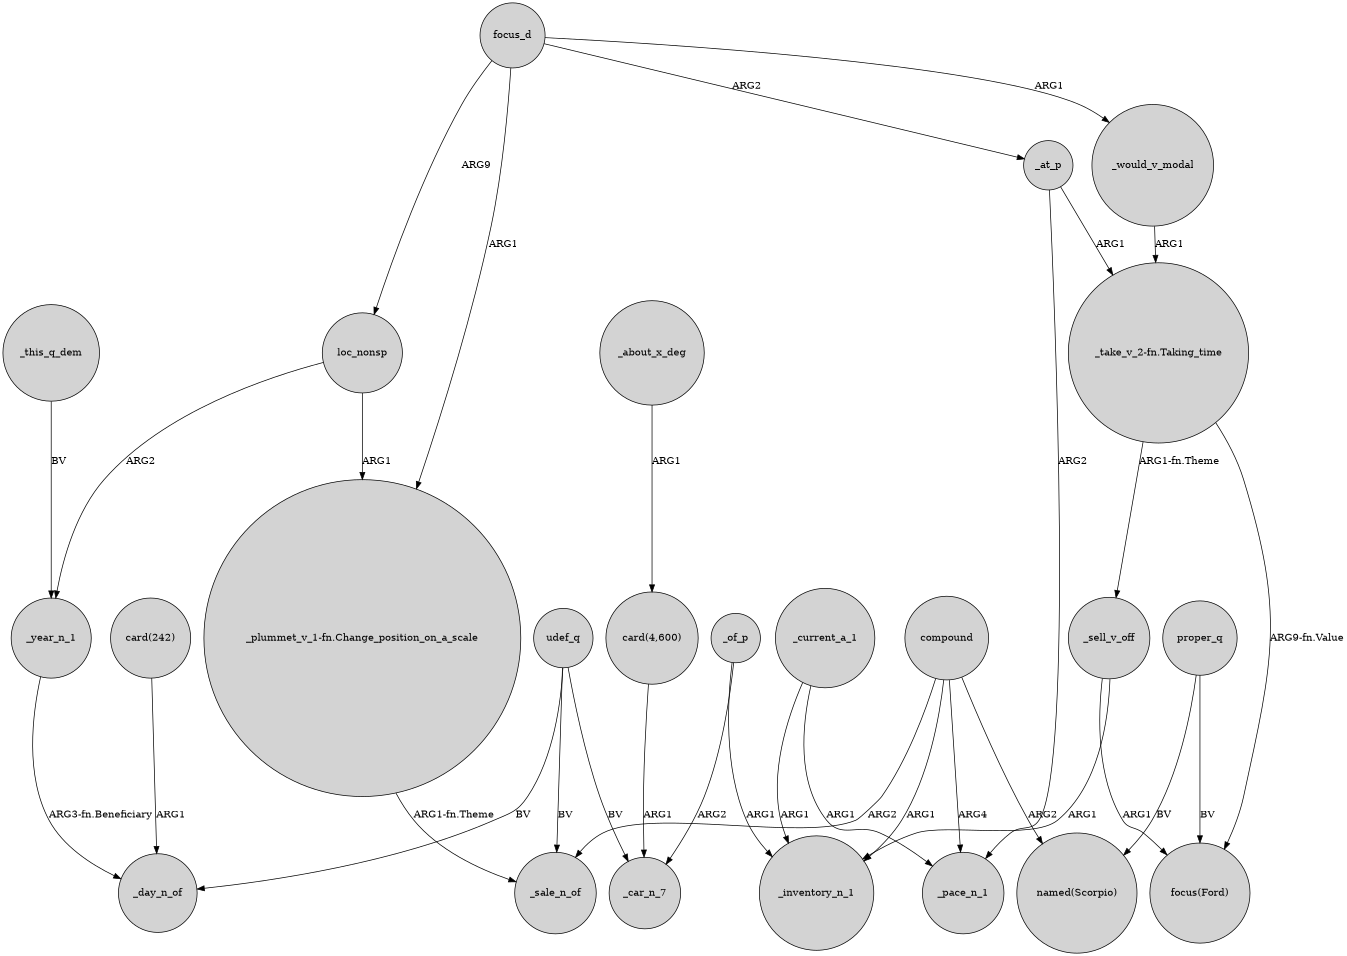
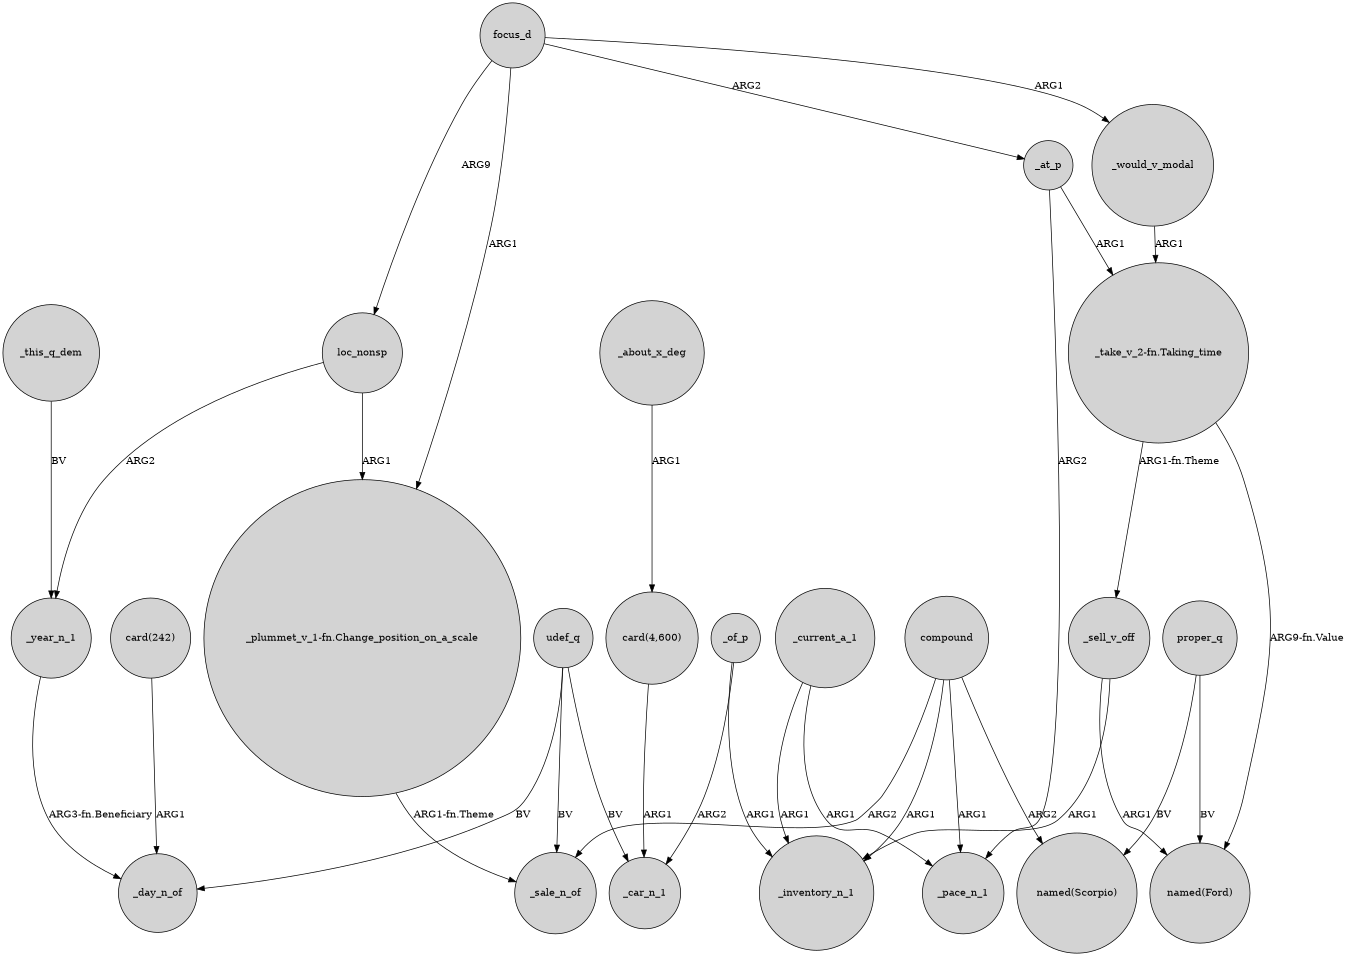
(973, 815) -> (973, 815)
(645, 893) -> (645, 893)
(1200, 893) -> (1200, 893)
